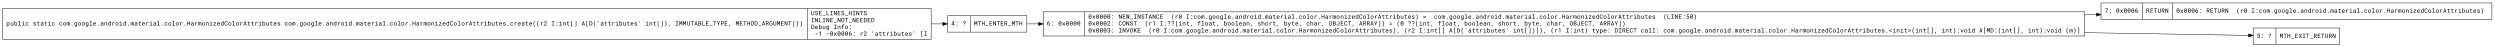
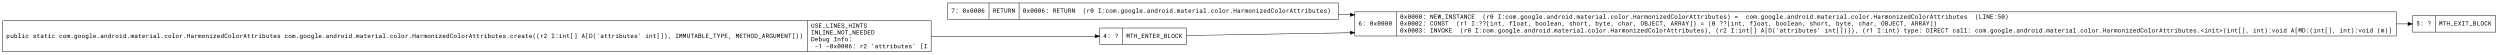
(2091, 15) -> (1344, 15)
(999, 24) -> (1154, 36)
(2308, 36) -> (2465, 24)
